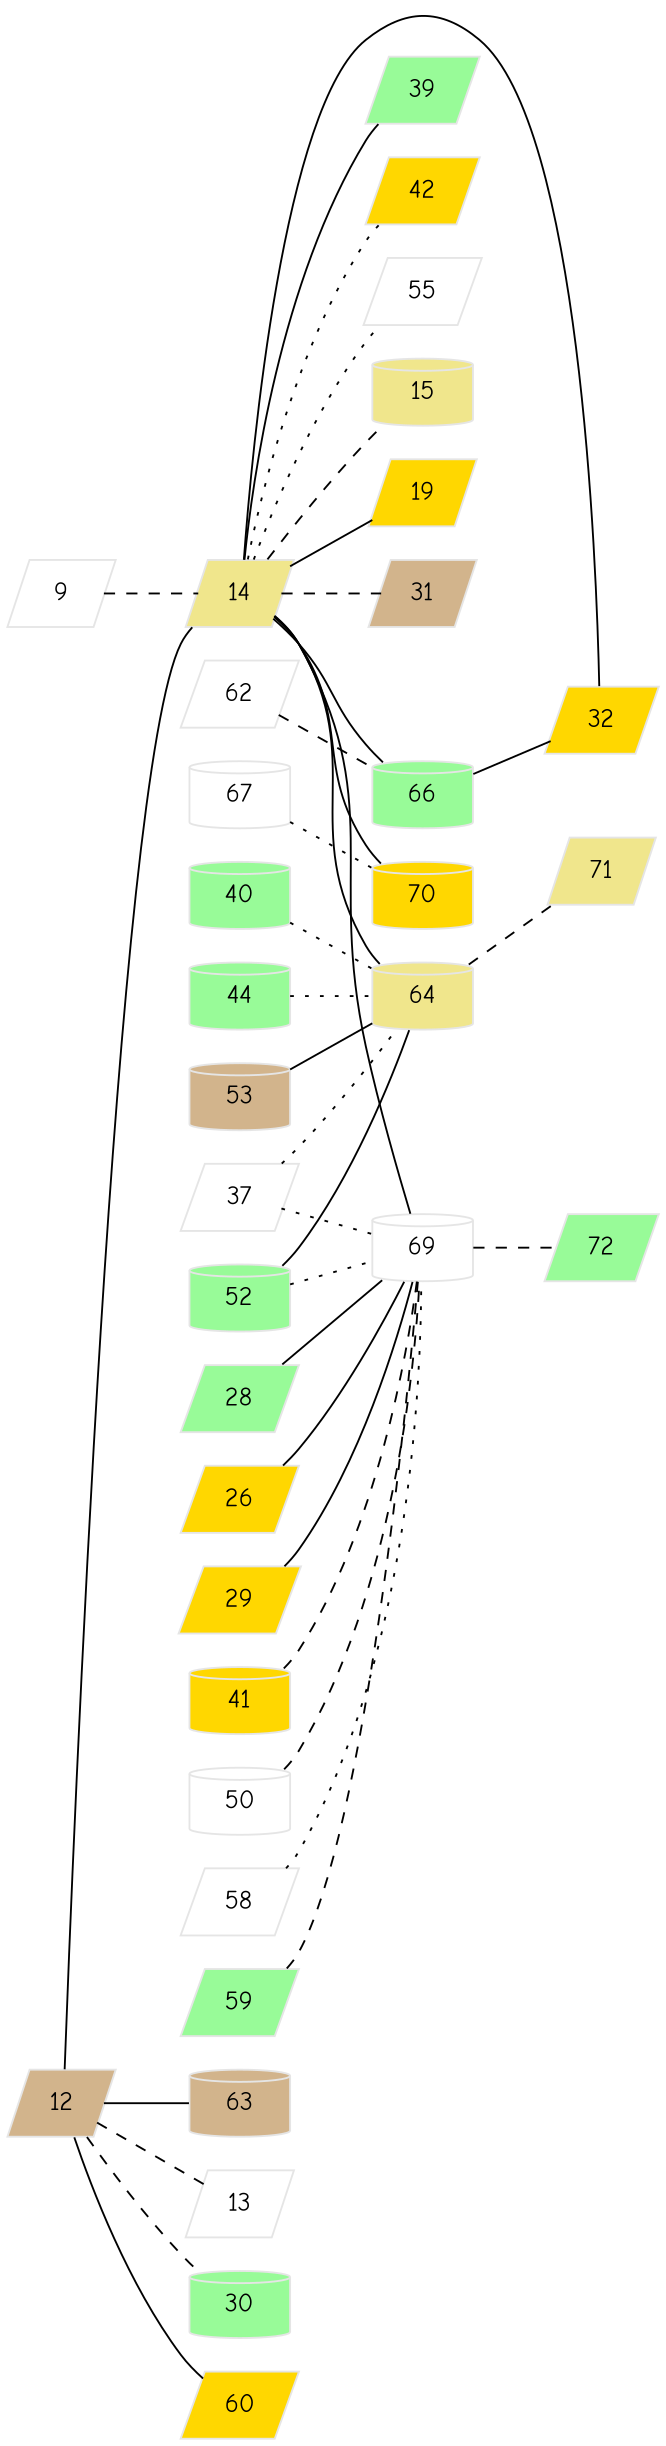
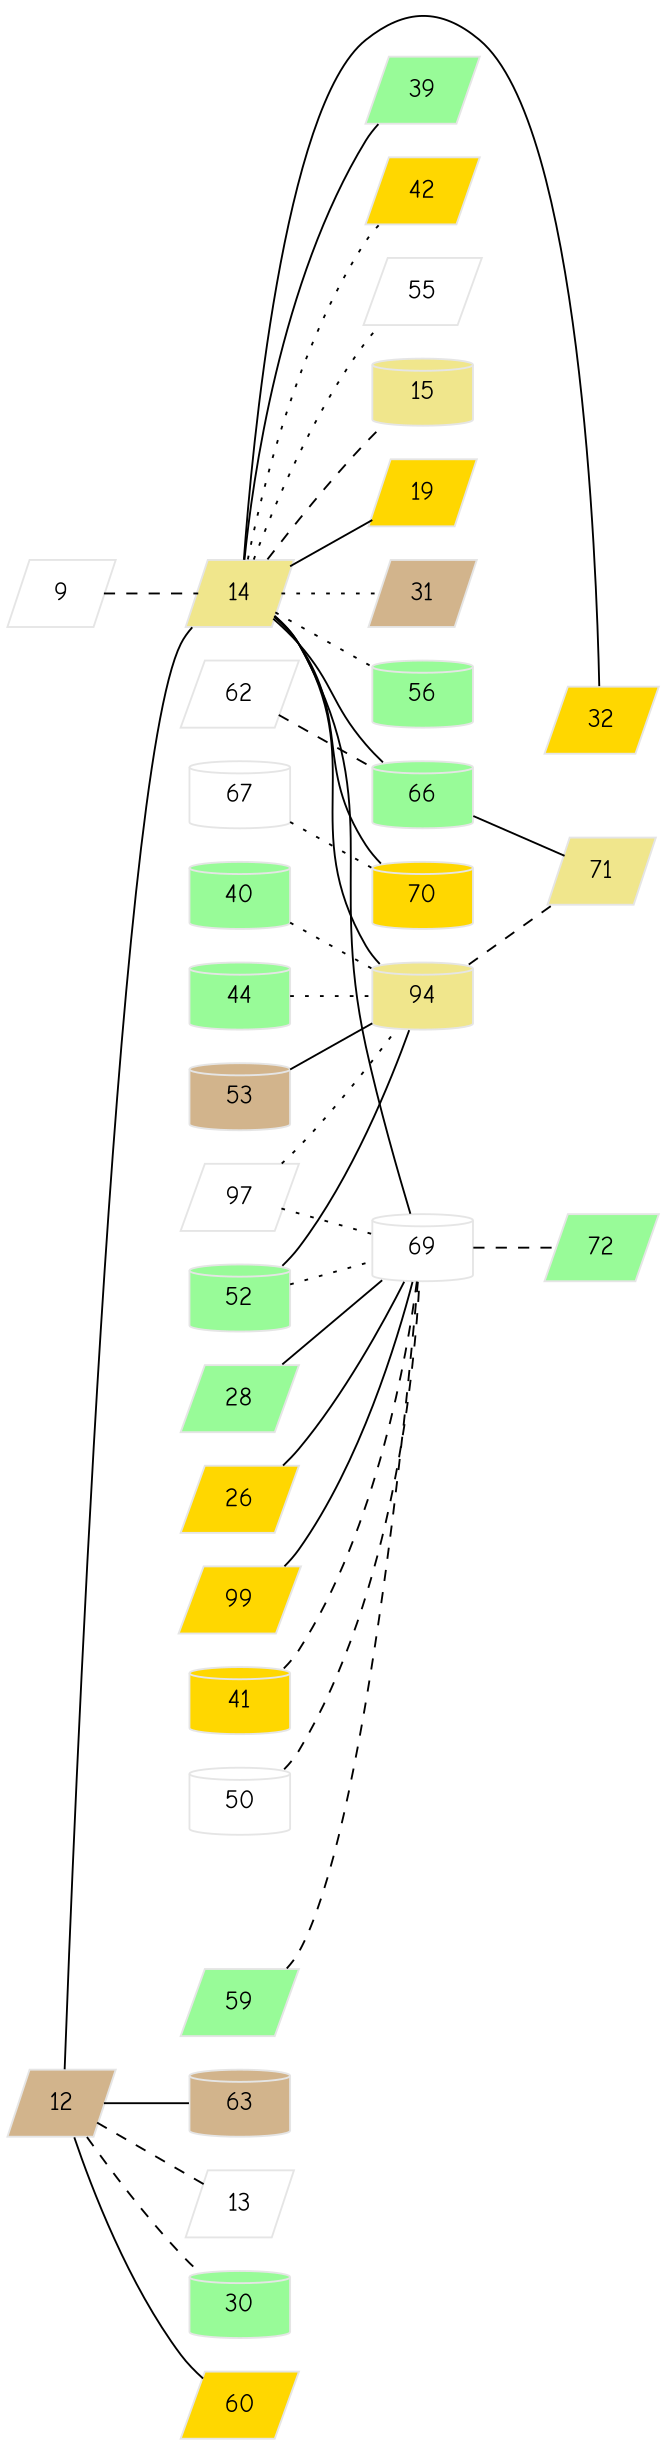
(331, 593) -> (331, 593)
none -> (423, 694)
(512, 758) -> (519, 836)
(423, 996) -> (423, 996)
(240, 1197) -> (240, 1197)
(240, 1600) -> (240, 1600)
(240, 1902) -> none
